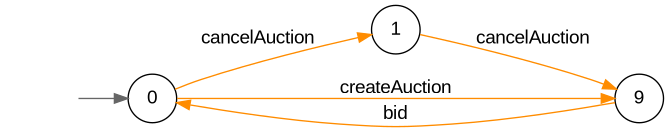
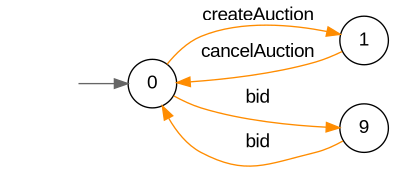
(258, 38) -> (258, 16)
(513, 57) -> (268, 73)
(396, 88) -> (258, 98)
